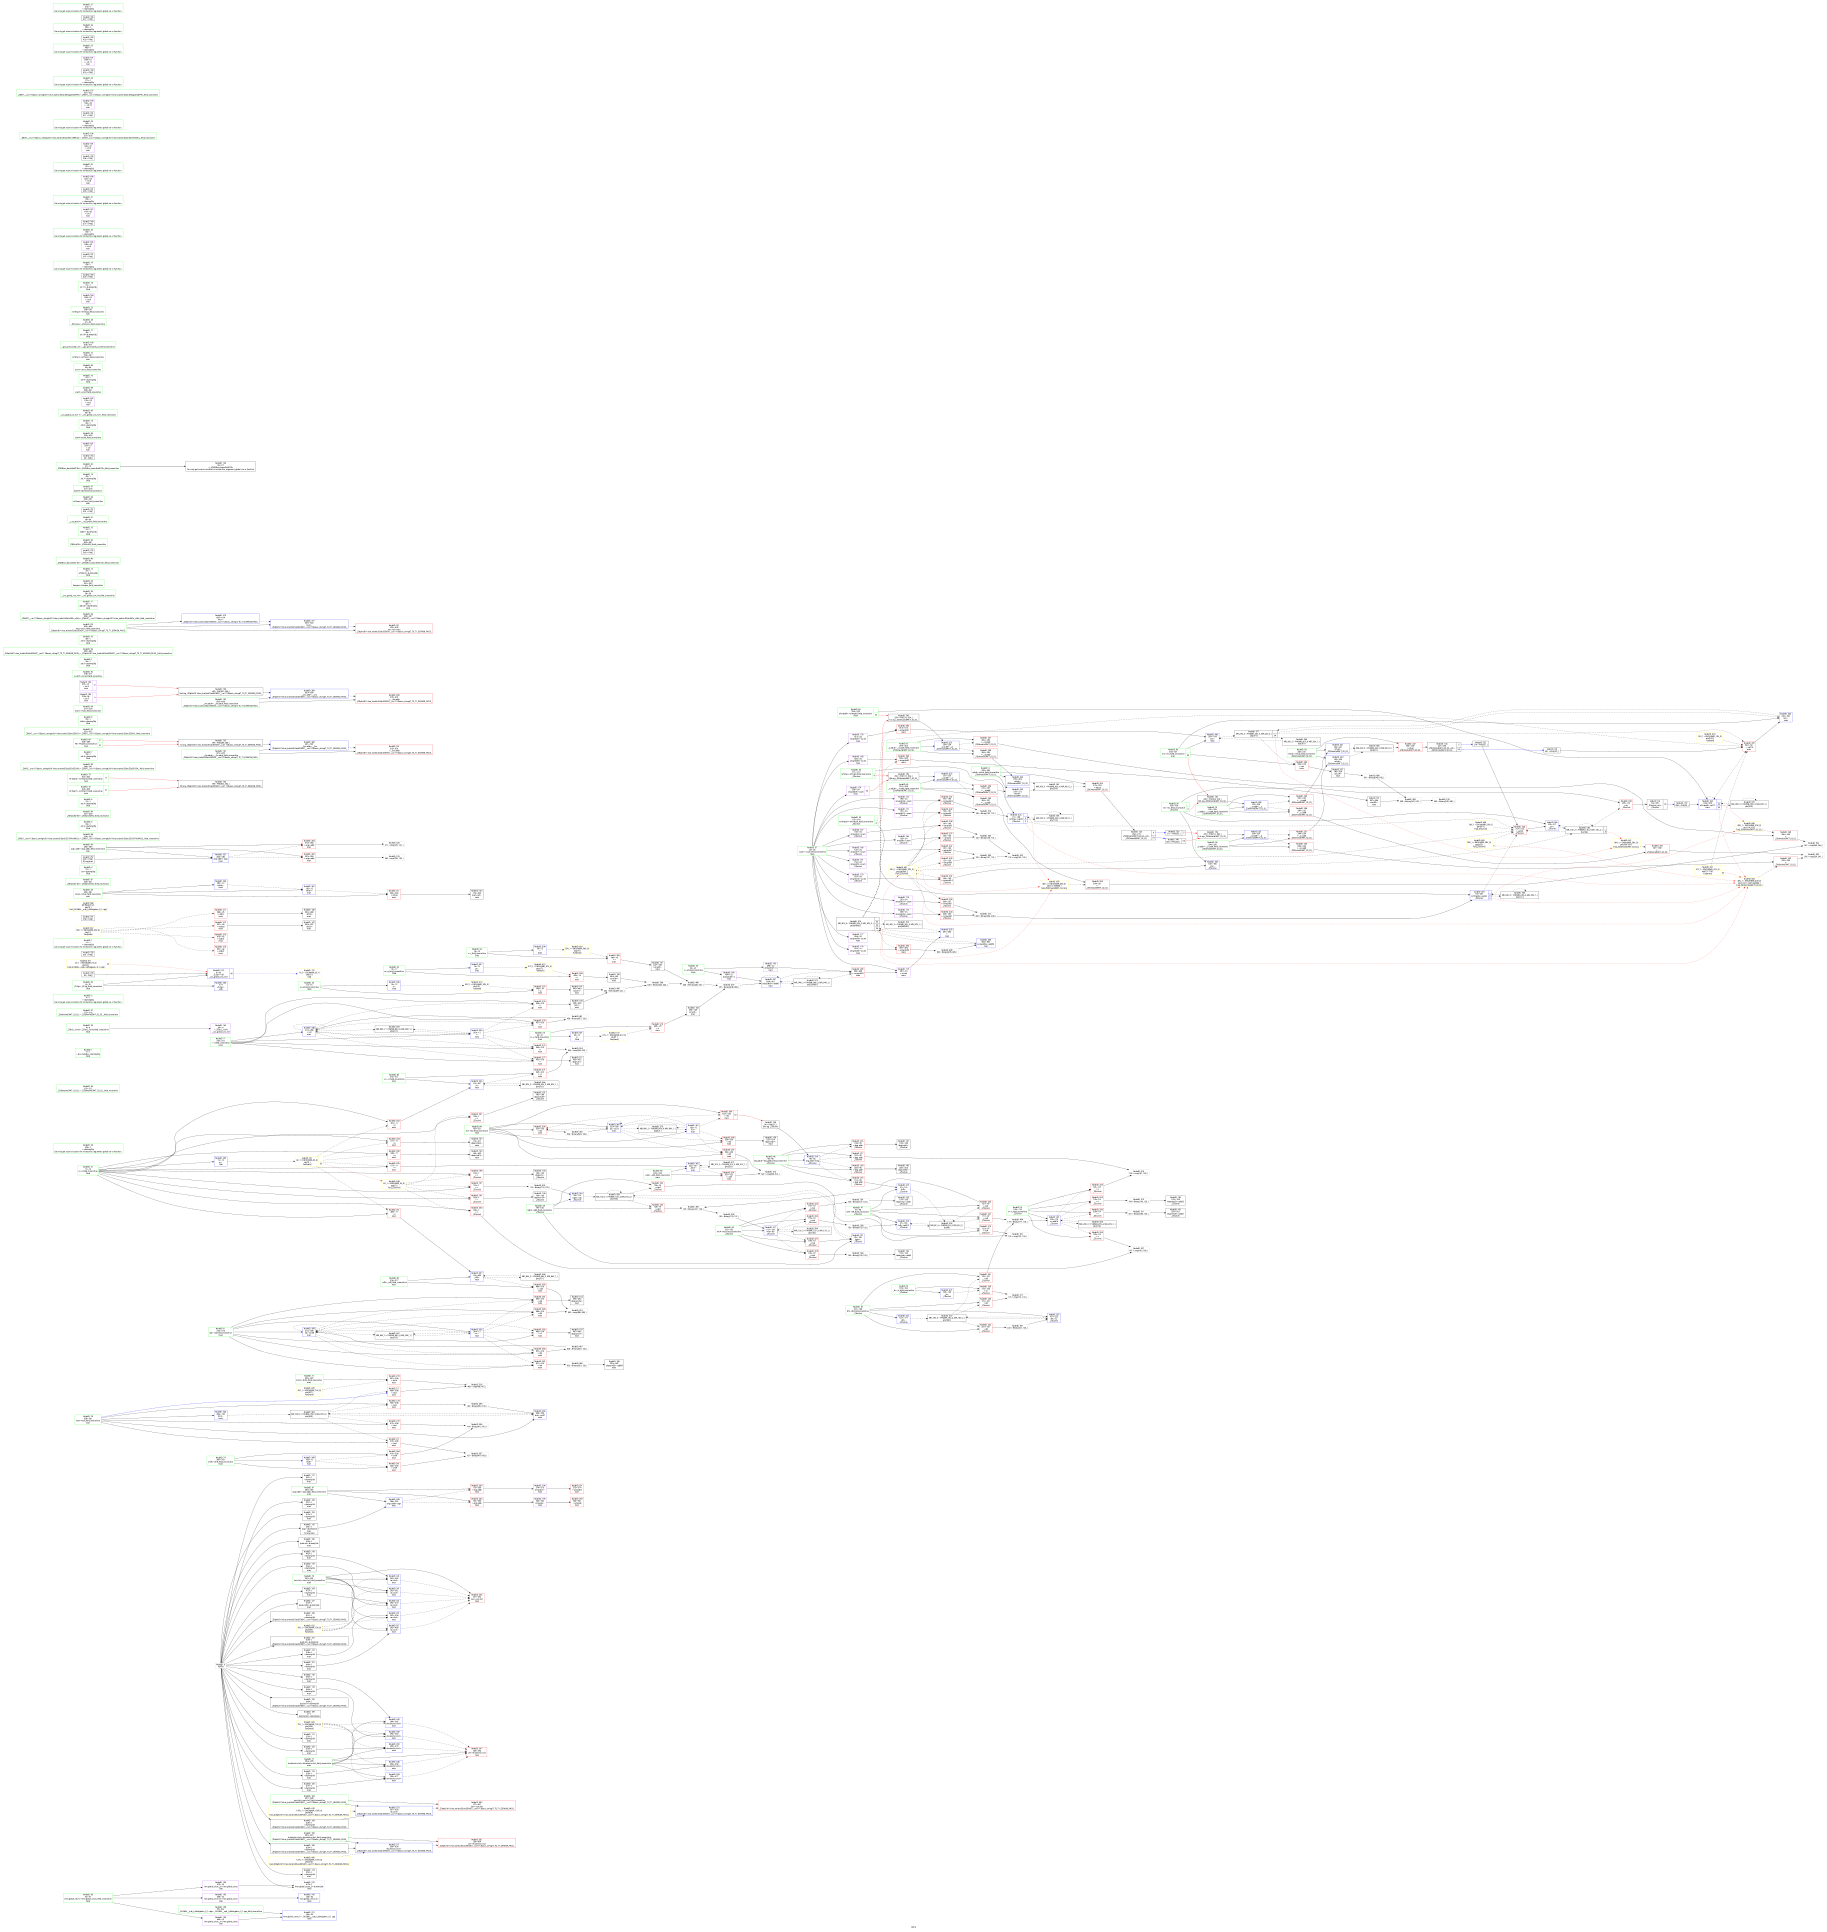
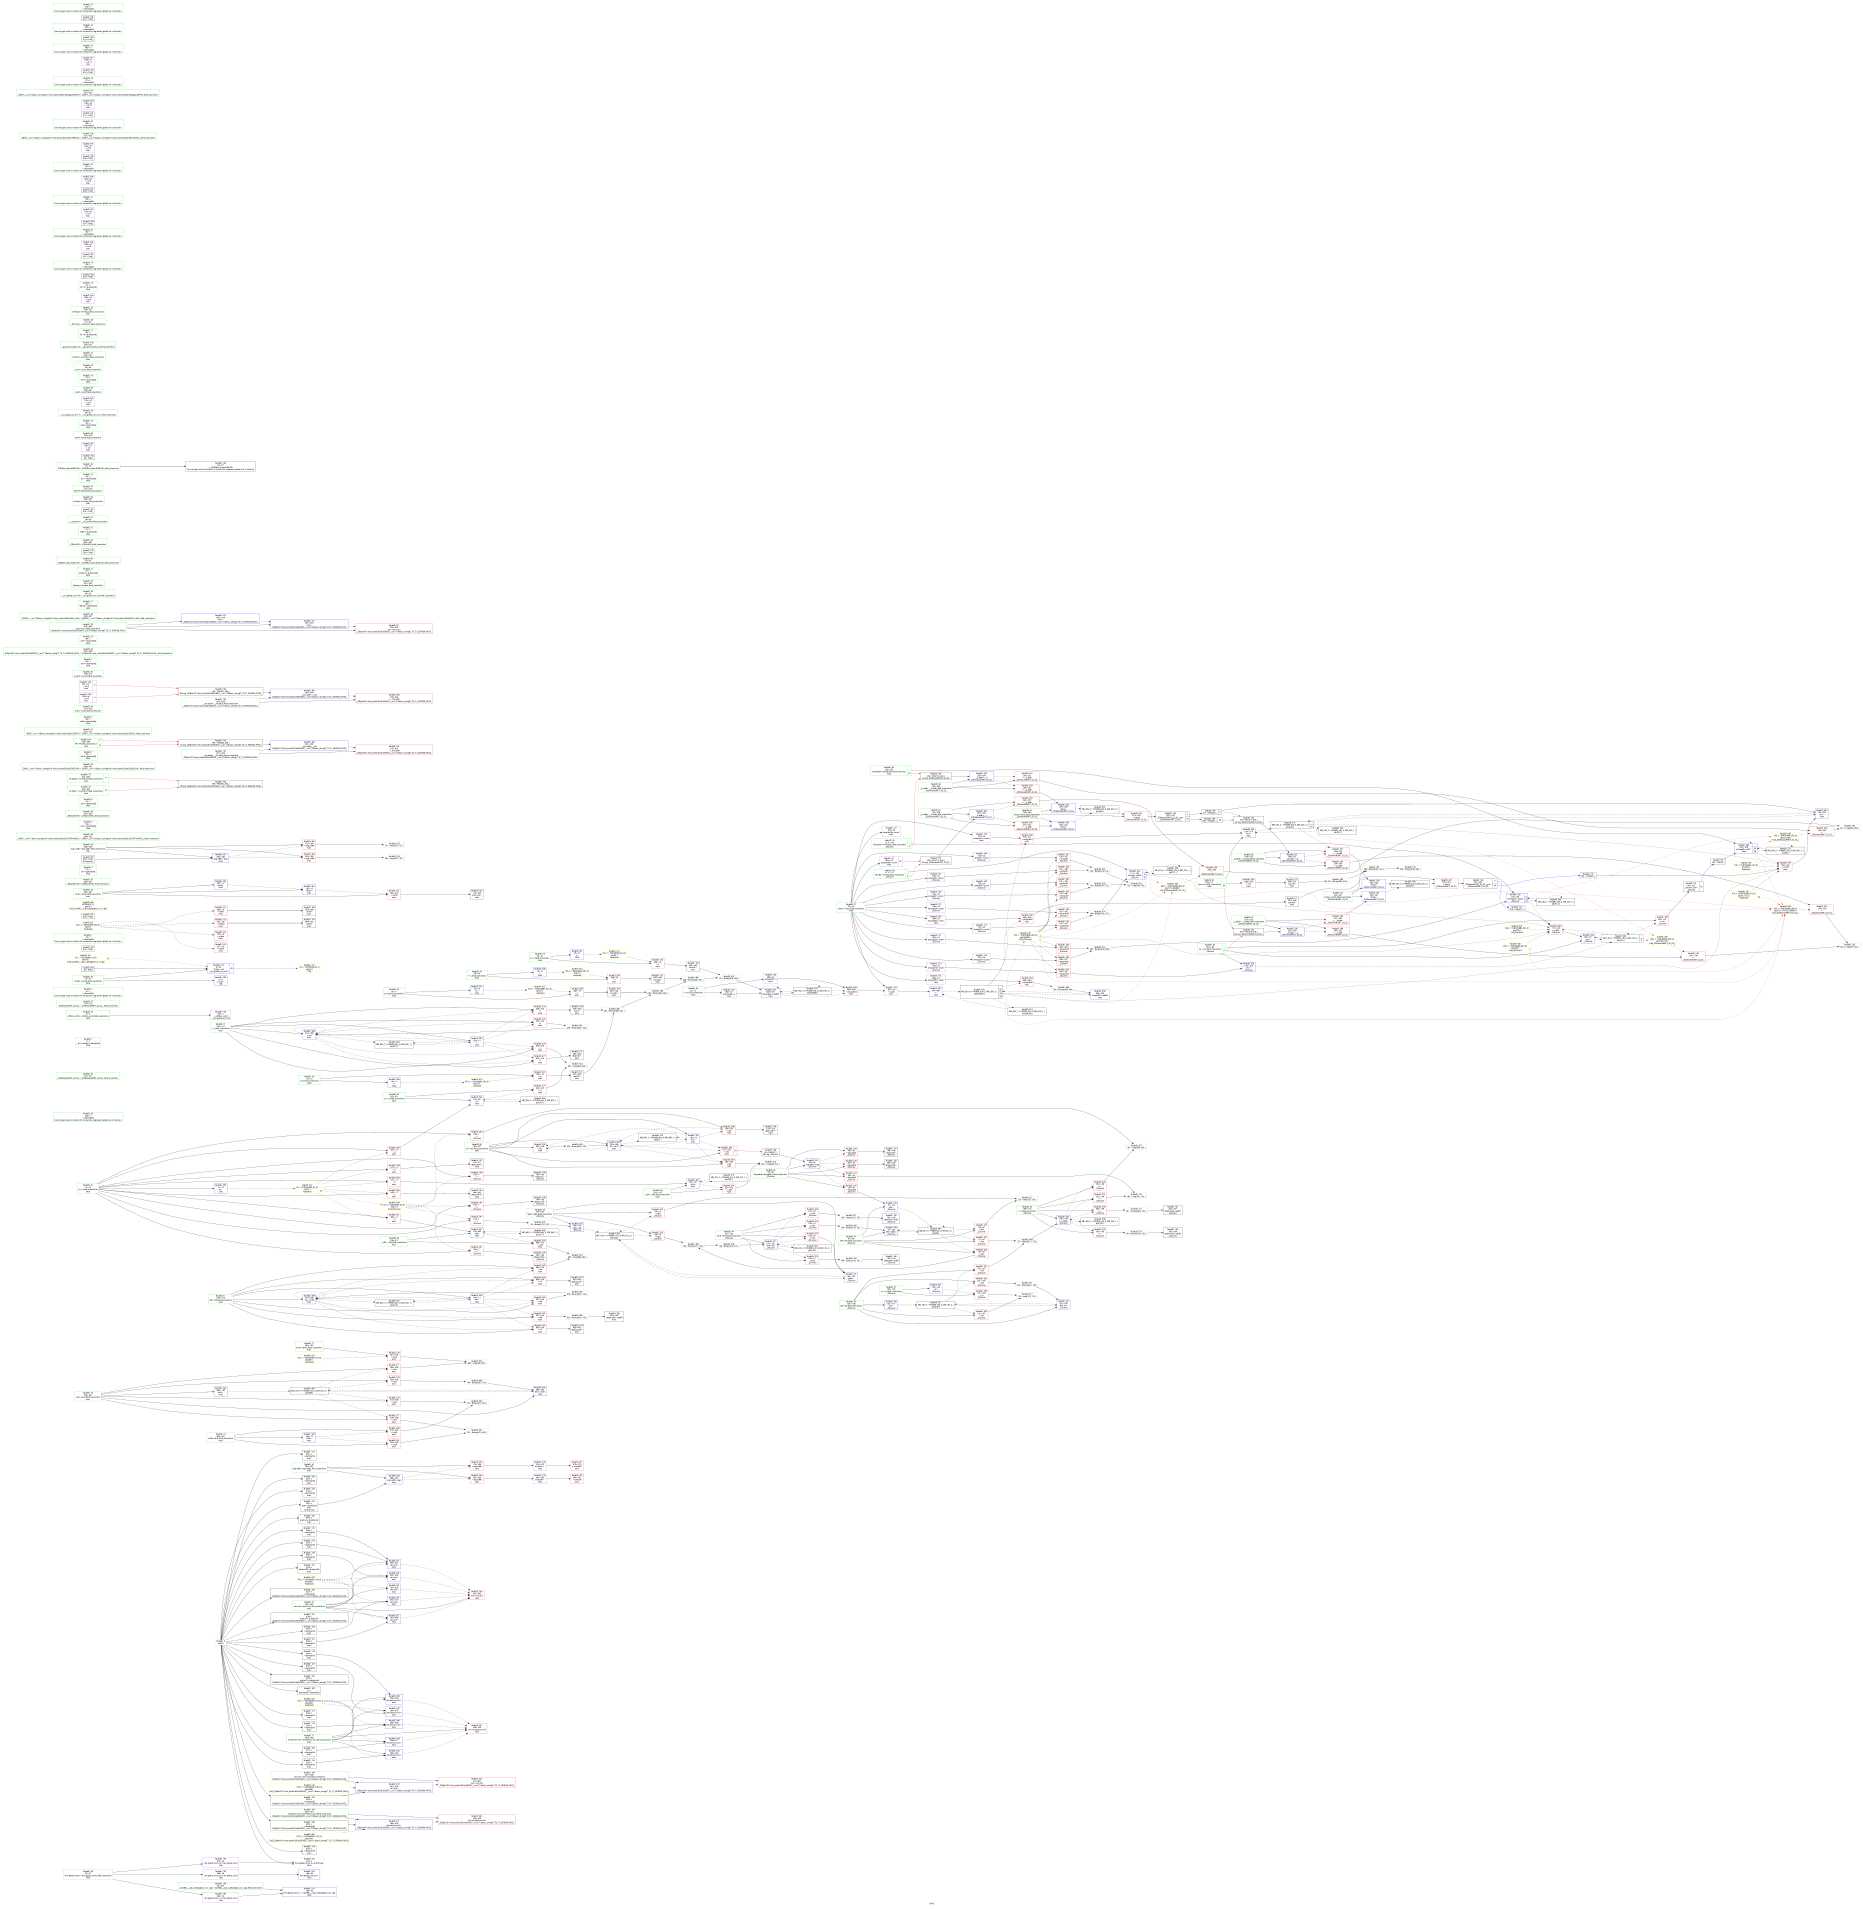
(1474, 723) -> (1518, 804)
(1275, 753) -> (1313, 838)
none -> (1023, 884)
(243, 1401) -> (243, 1376)
(353, 1637) -> (354, 1539)
